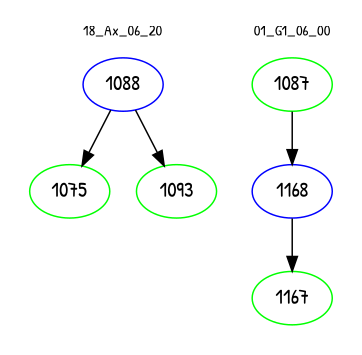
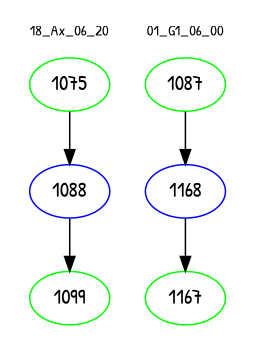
(100, 131) -> (70, 131)
(177, 191) -> (70, 298)
